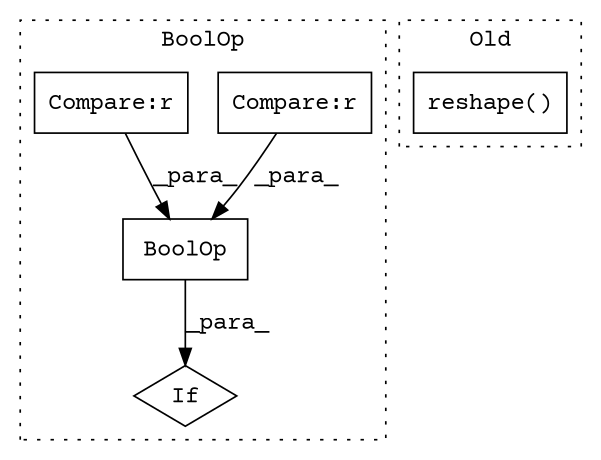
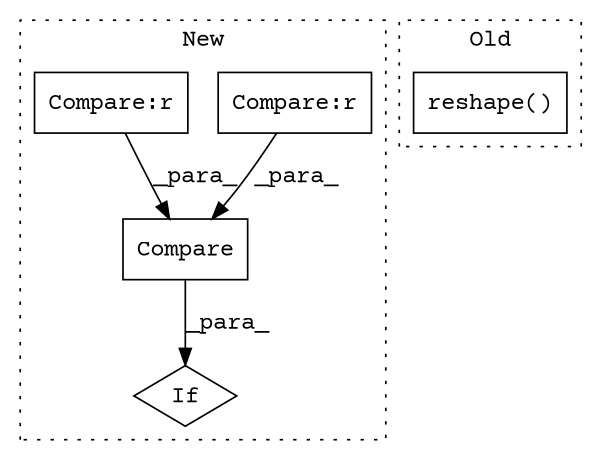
(203, 40) -> (203, 40)
(185, 249) -> (185, 249)
